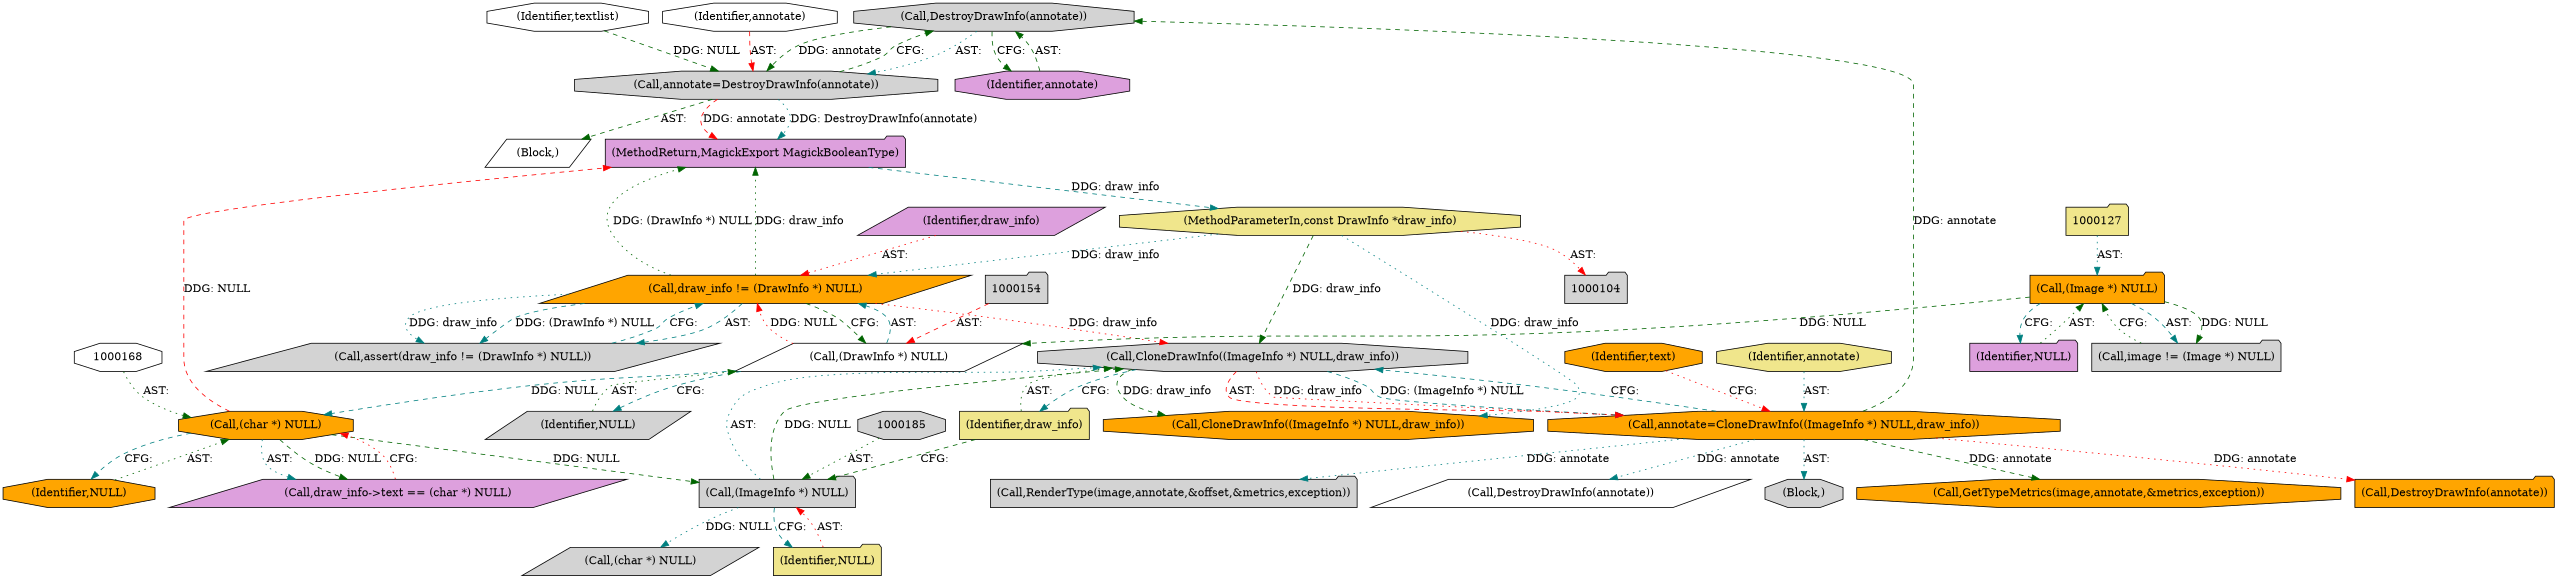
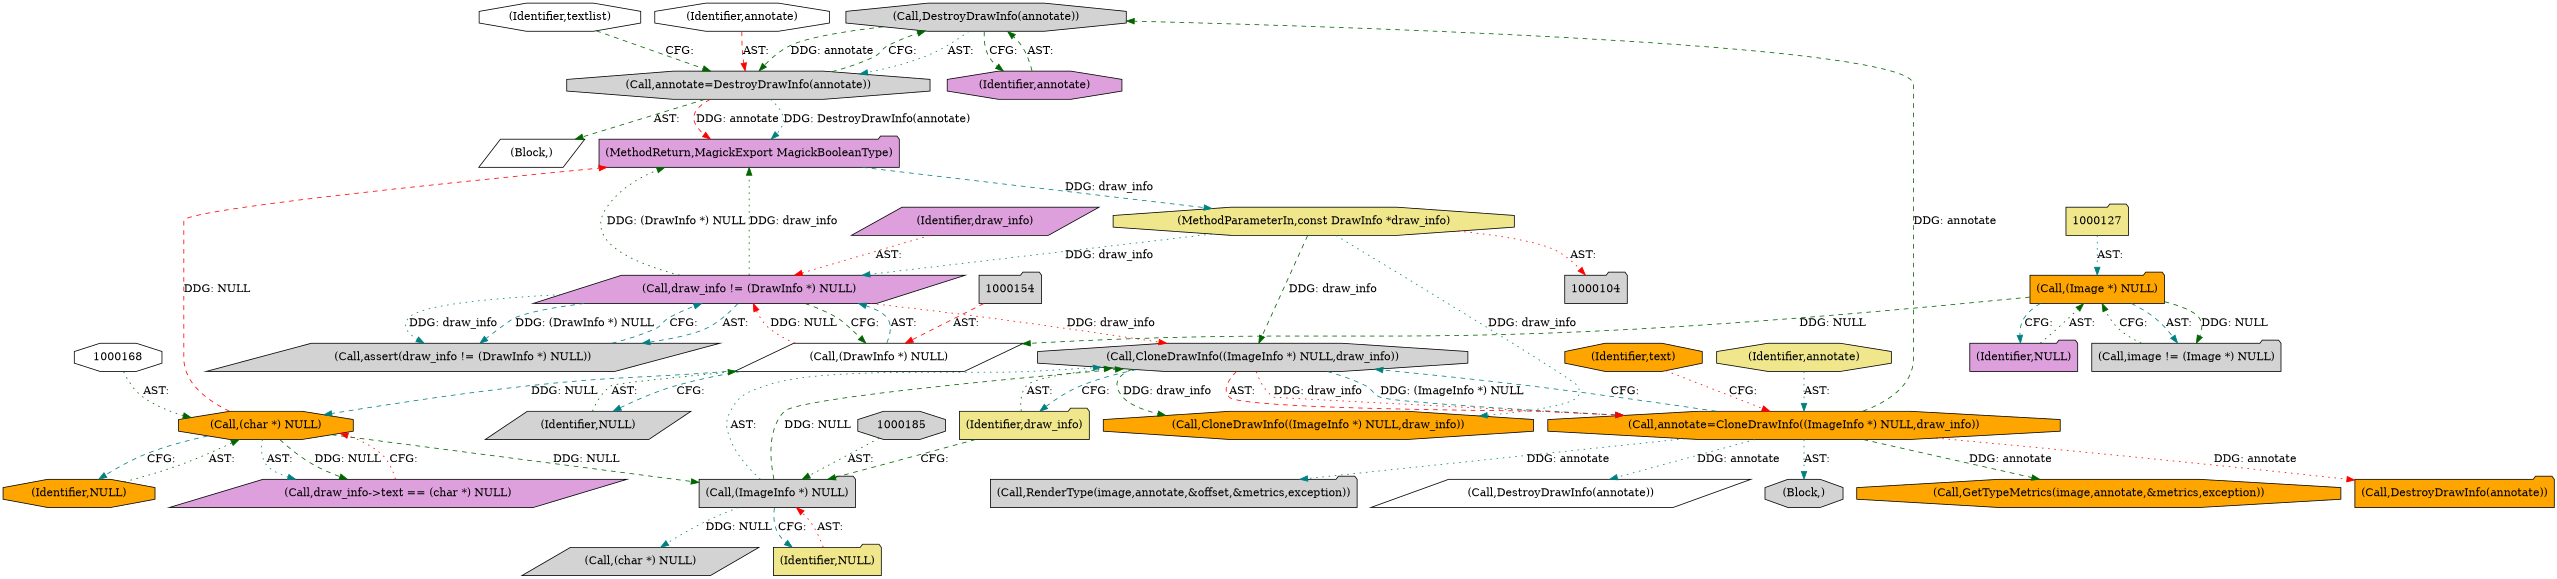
(707, 51) -> (682, 51)
(755, 289) -> (749, 289)
